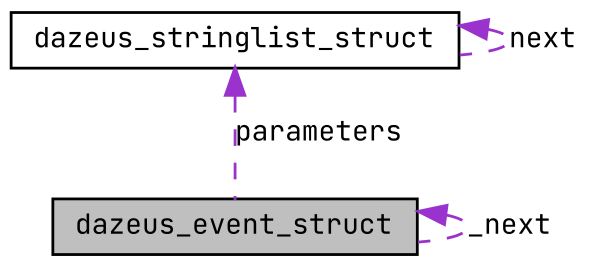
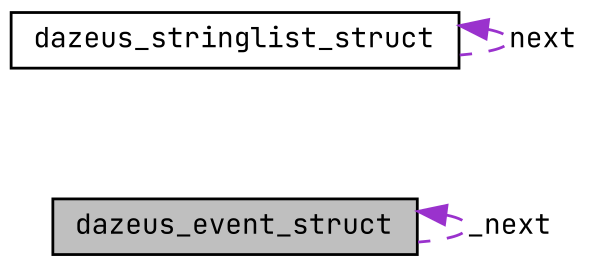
(235, 148) -> none
